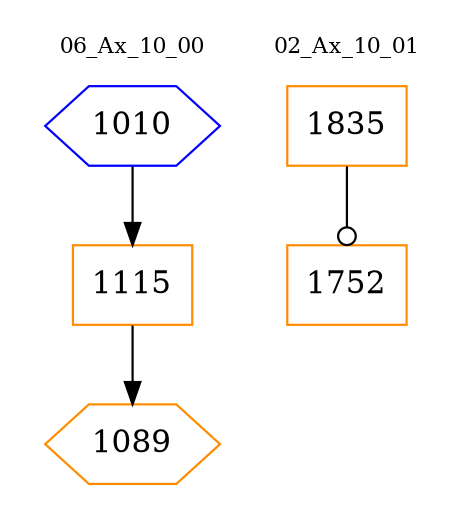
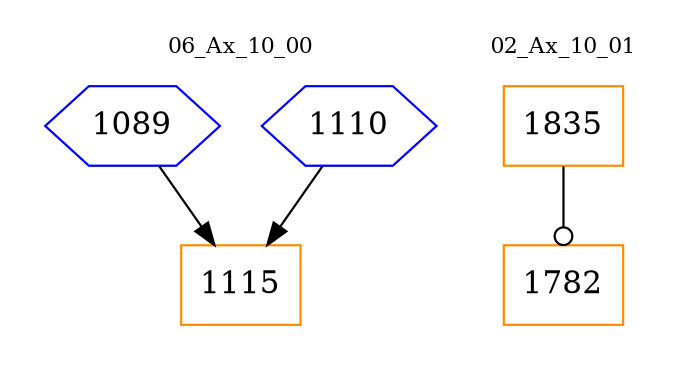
(133, 126) -> (349, 126)
(347, 285) -> (563, 285)
(133, 354) -> (180, 197)
(133, 444) -> (133, 126)
